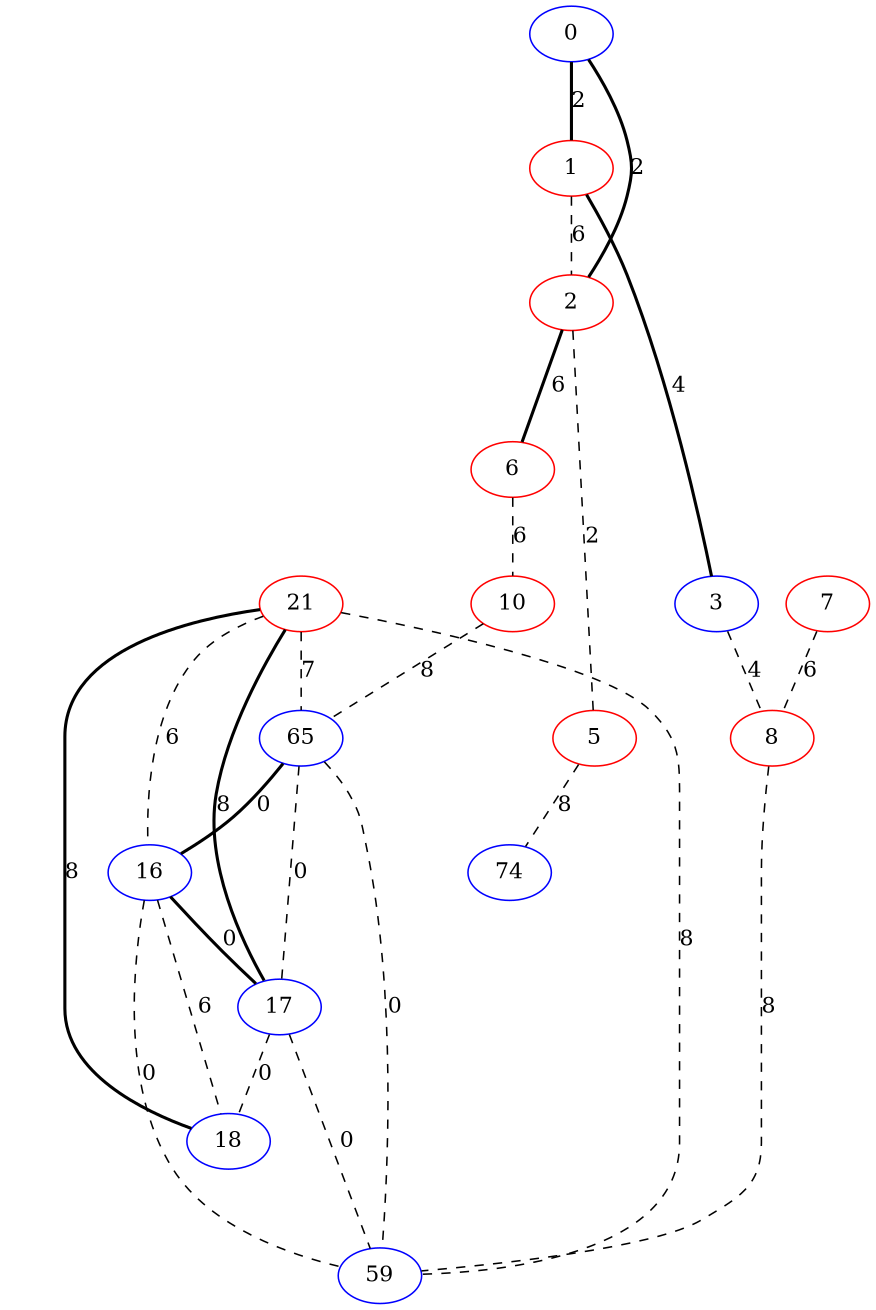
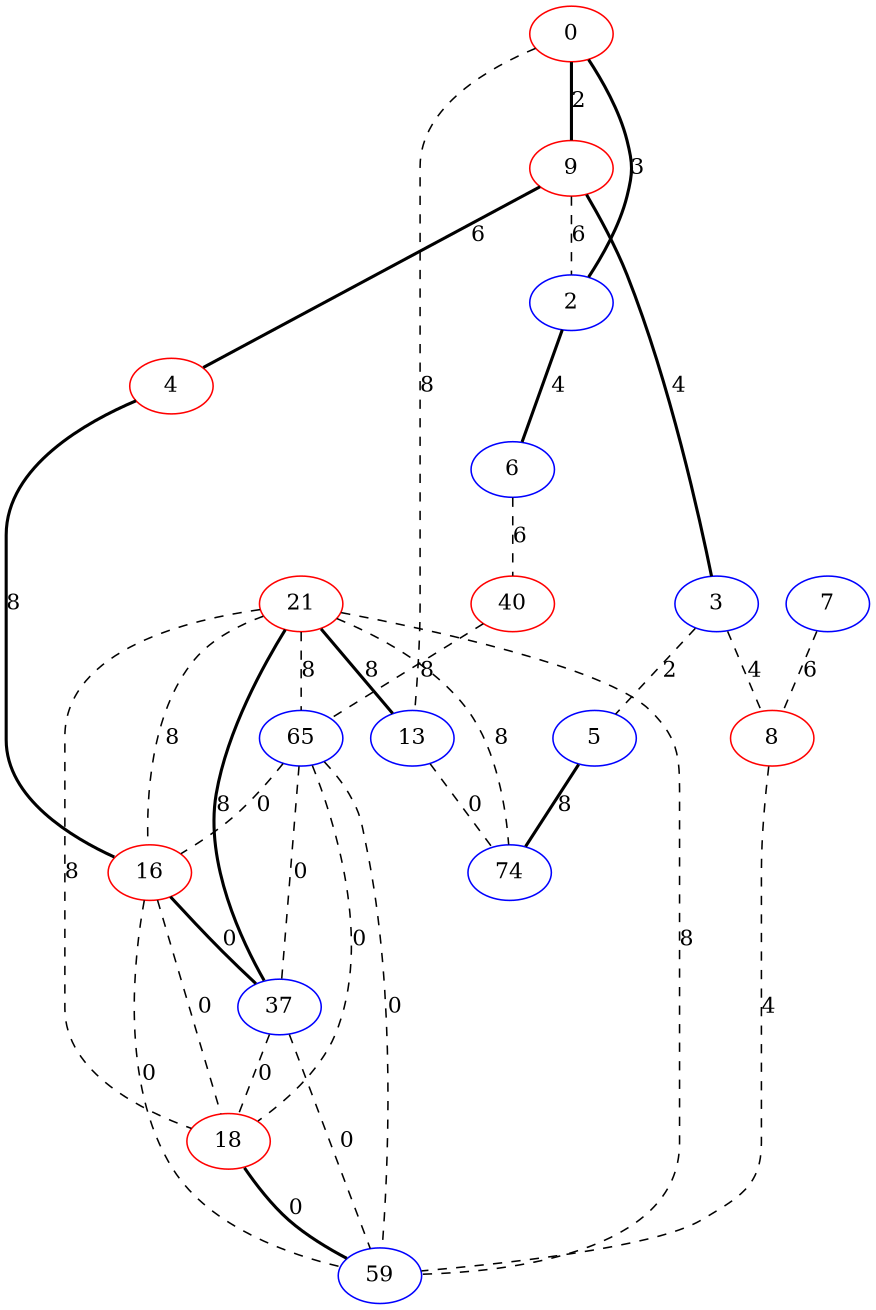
(571, 34) -> (571, 34)
(571, 168) -> (571, 168)
(638, 168) -> (638, 168)
(571, 303) -> (571, 303)
none -> (171, 386)
(559, 386) -> (559, 386)
(513, 470) -> (513, 470)
(583, 520) -> (655, 671)
(513, 604) -> (513, 604)
(828, 604) -> (828, 604)
(309, 671) -> (309, 671)
none -> (462, 703)
(173, 738) -> (173, 738)
none -> (412, 738)
(595, 738) -> (595, 738)
(552, 805) -> (552, 805)
(237, 814) -> (237, 814)
(65, 839) -> (65, 857)
(150, 873) -> (150, 873)
none -> (351, 957)
(205, 1007) -> (205, 1007)
(280, 1007) -> (280, 1007)
(769, 1007) -> (769, 1007)
(229, 1141) -> (229, 1141)
none -> (289, 1220)
